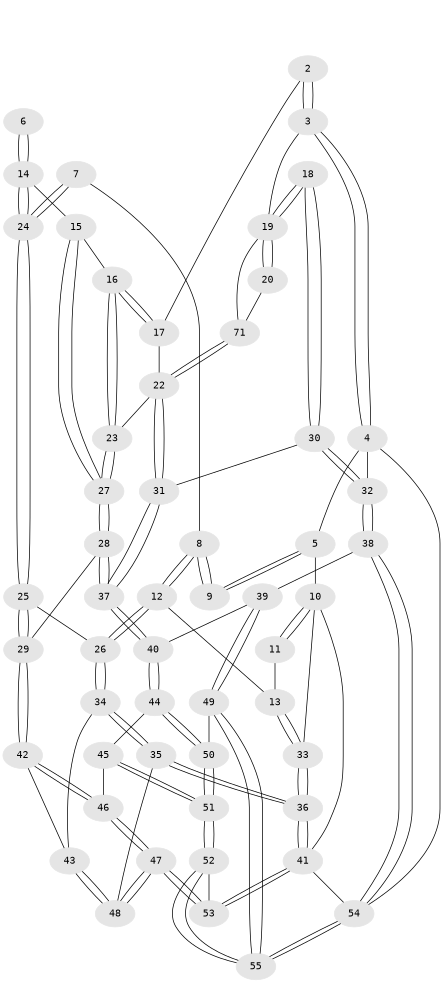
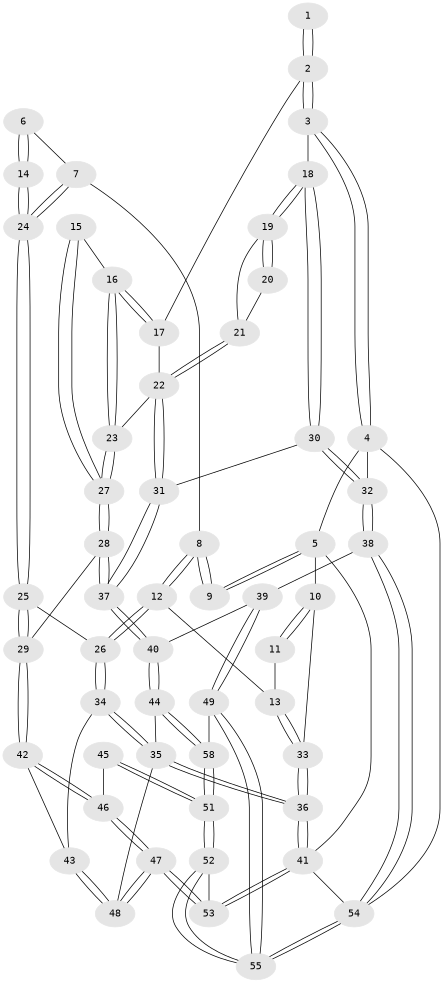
none -> (308, 16)
none -> (50, 148)
(278, 172) -> (308, 148)
(44, 195) -> none
(240, 333) -> (240, 333)
(134, 724) -> (155, 729)
(343, 731) -> (371, 706)
(209, 755) -> (209, 755)
